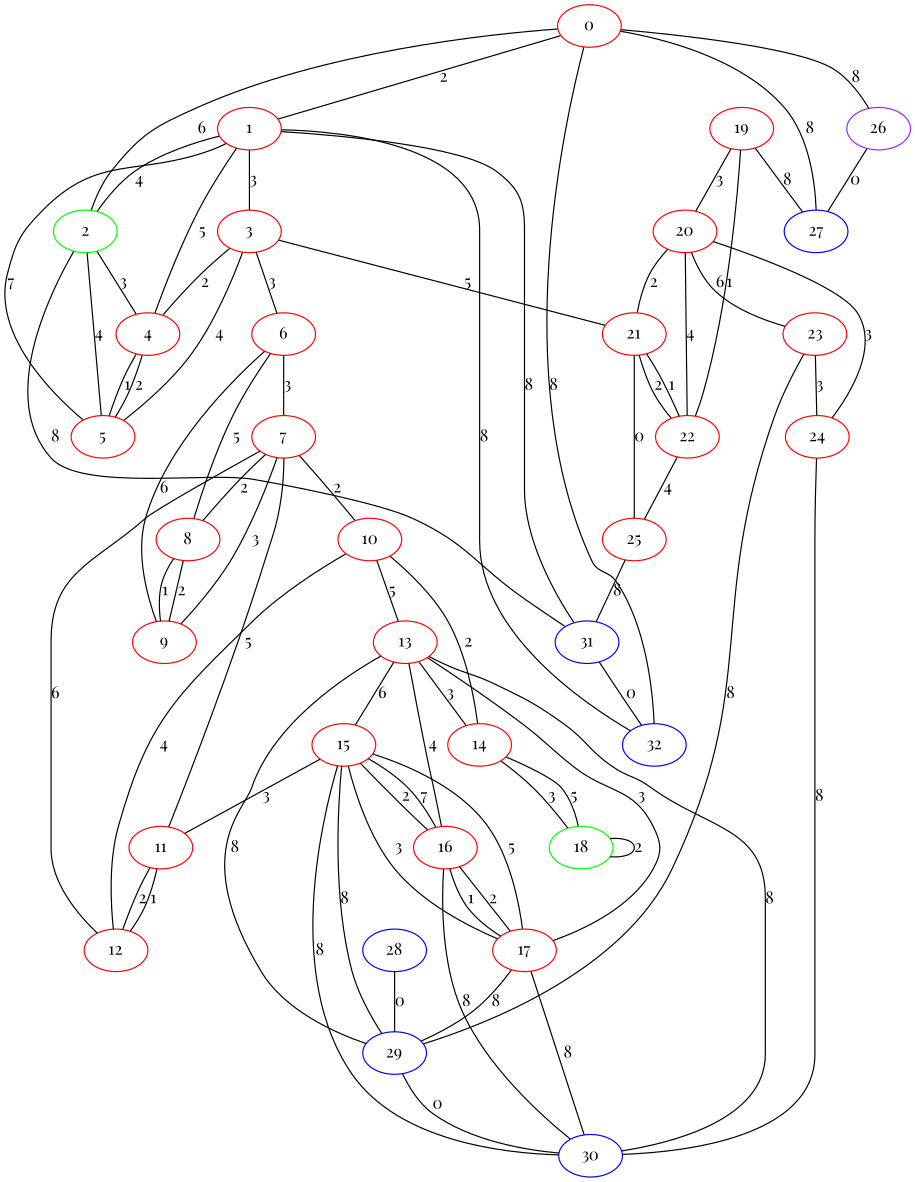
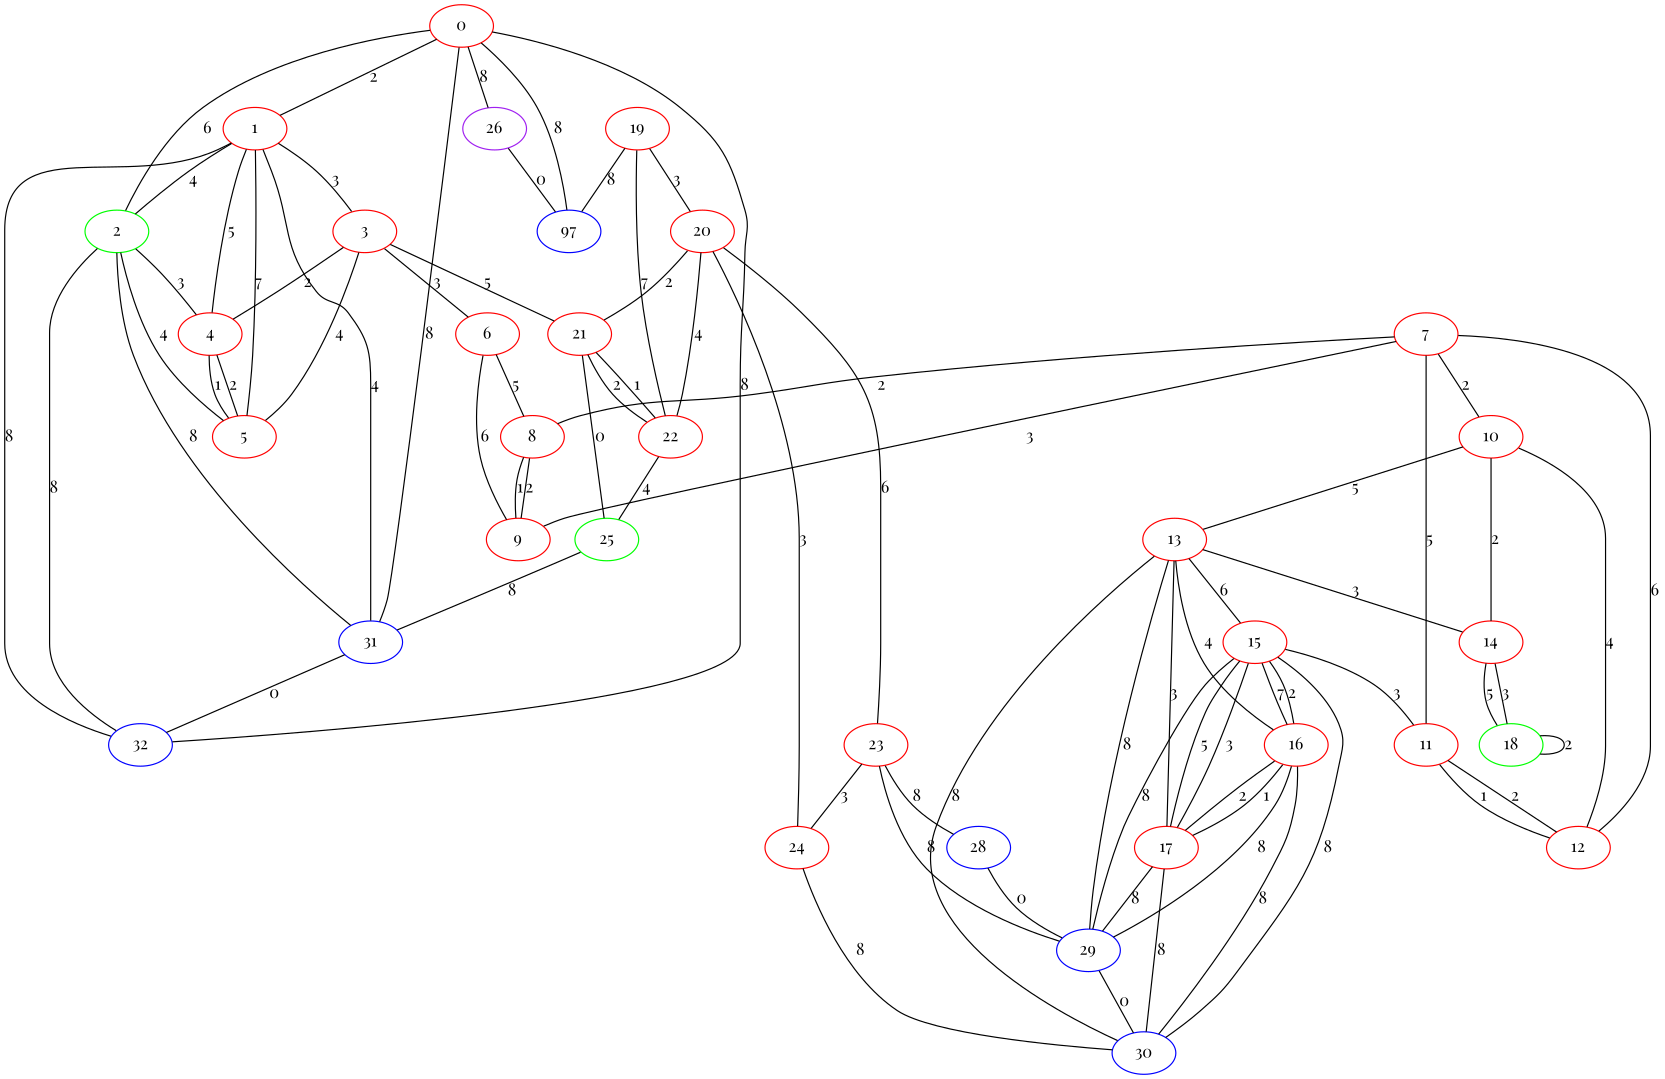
(816, 231) -> (569, 231)
(730, 283) -> (645, 283)
none -> (423, 335)
(284, 385) -> none
(529, 385) -> (375, 385)
none -> (50, 495)
(634, 540) -> (607, 540)
none -> (913, 806)
none -> (1219, 867)
